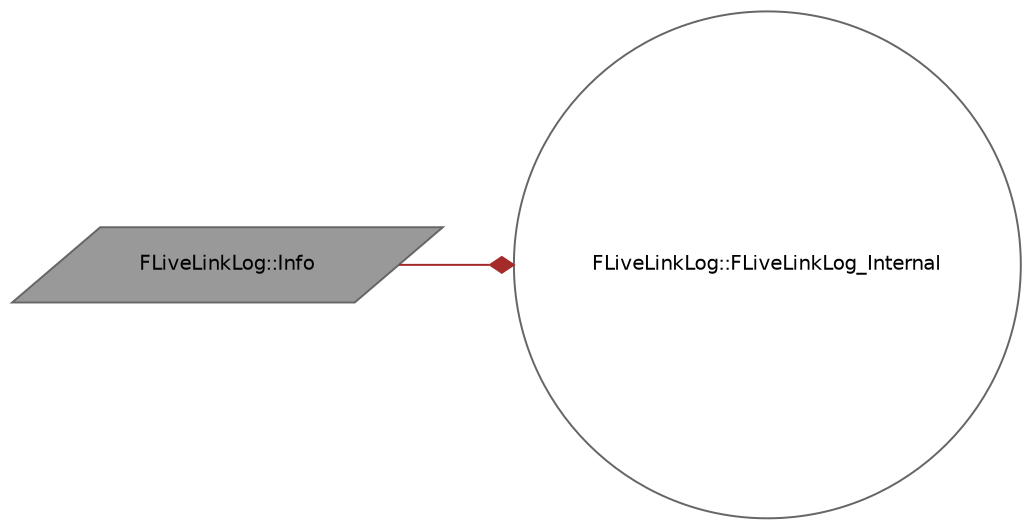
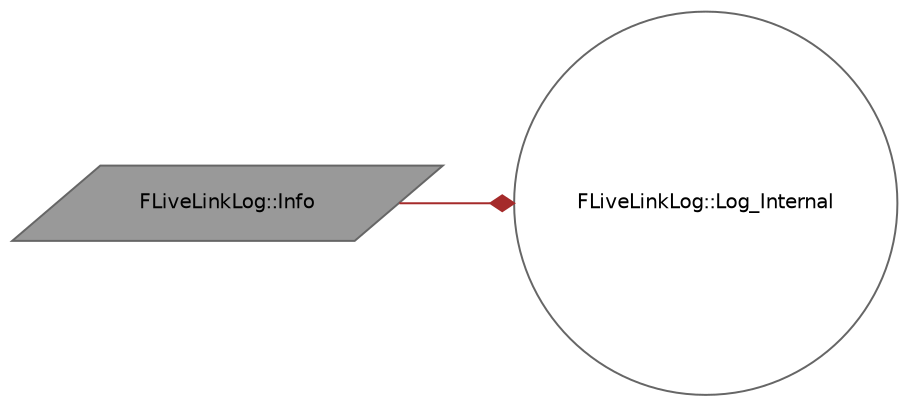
(767, 265) -> (706, 203)
